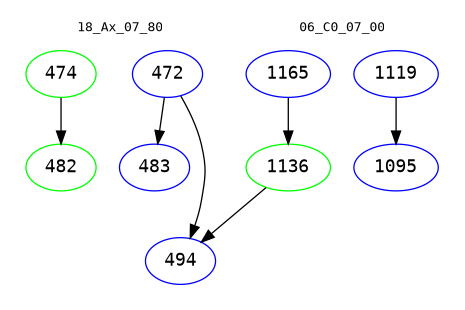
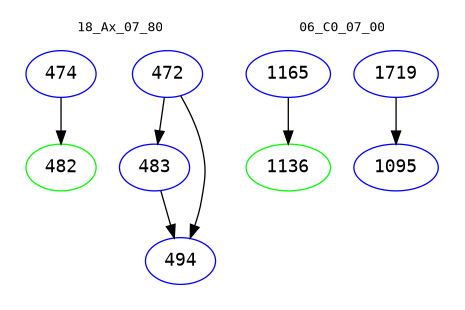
(61, 74) -> (61, 74)
(396, 74) -> (396, 74)
(239, 211) -> (166, 208)
